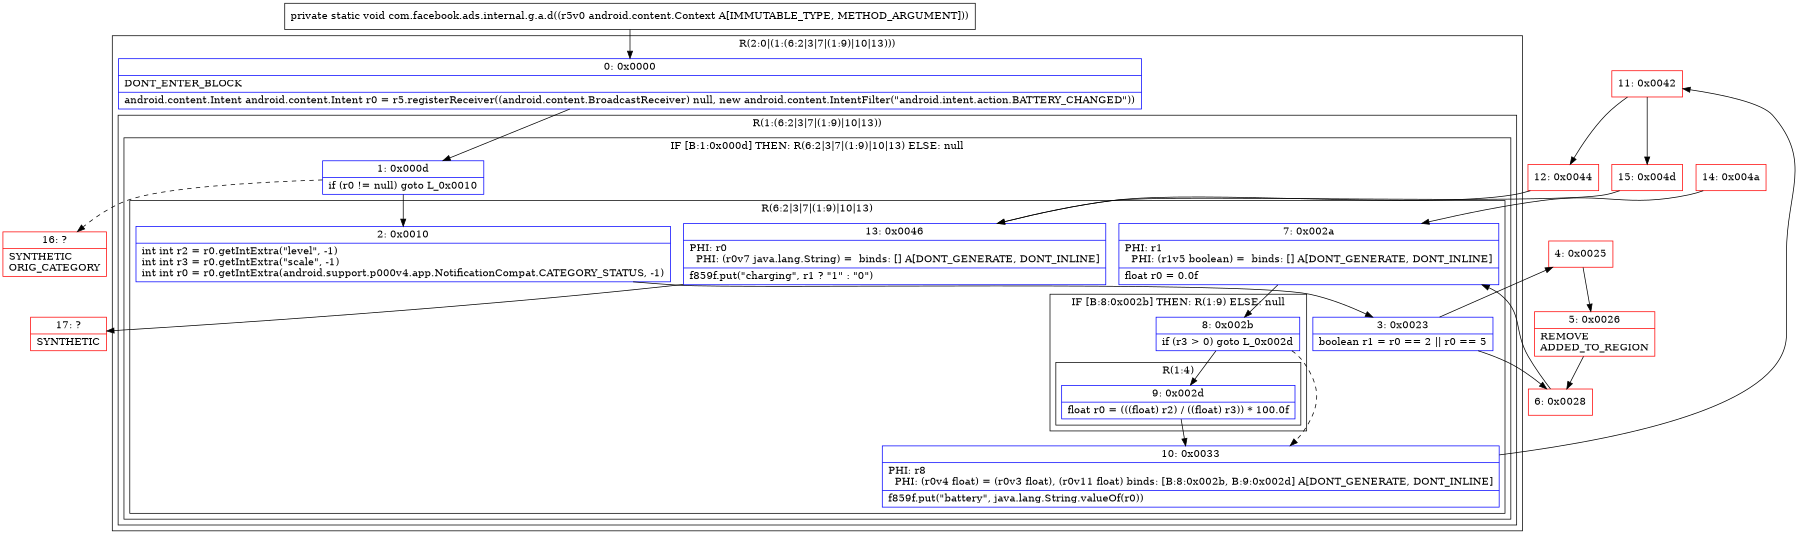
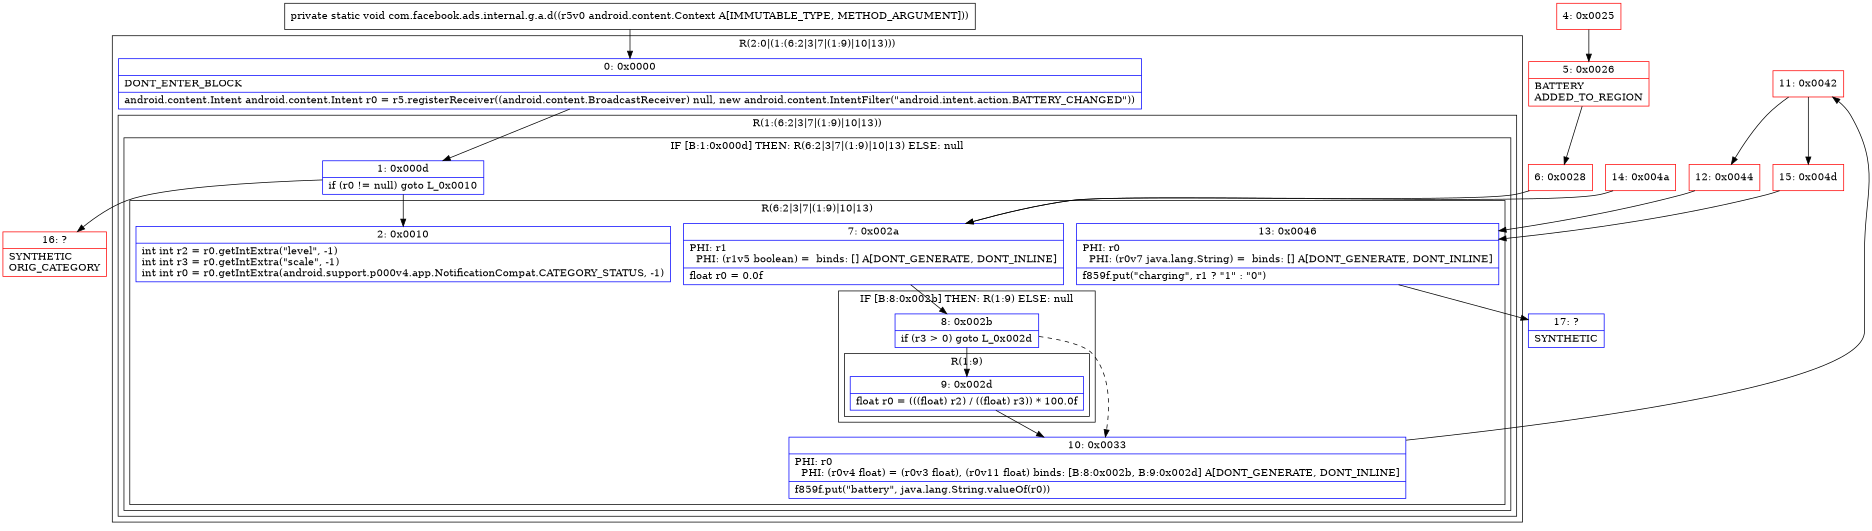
(199, 188) -> (199, 188)
(69, 334) -> (1566, 331)
(1403, 334) -> none
(1565, 337) -> (1559, 86)
(1178, 371) -> (967, 362)
(909, 471) -> (816, 462)
